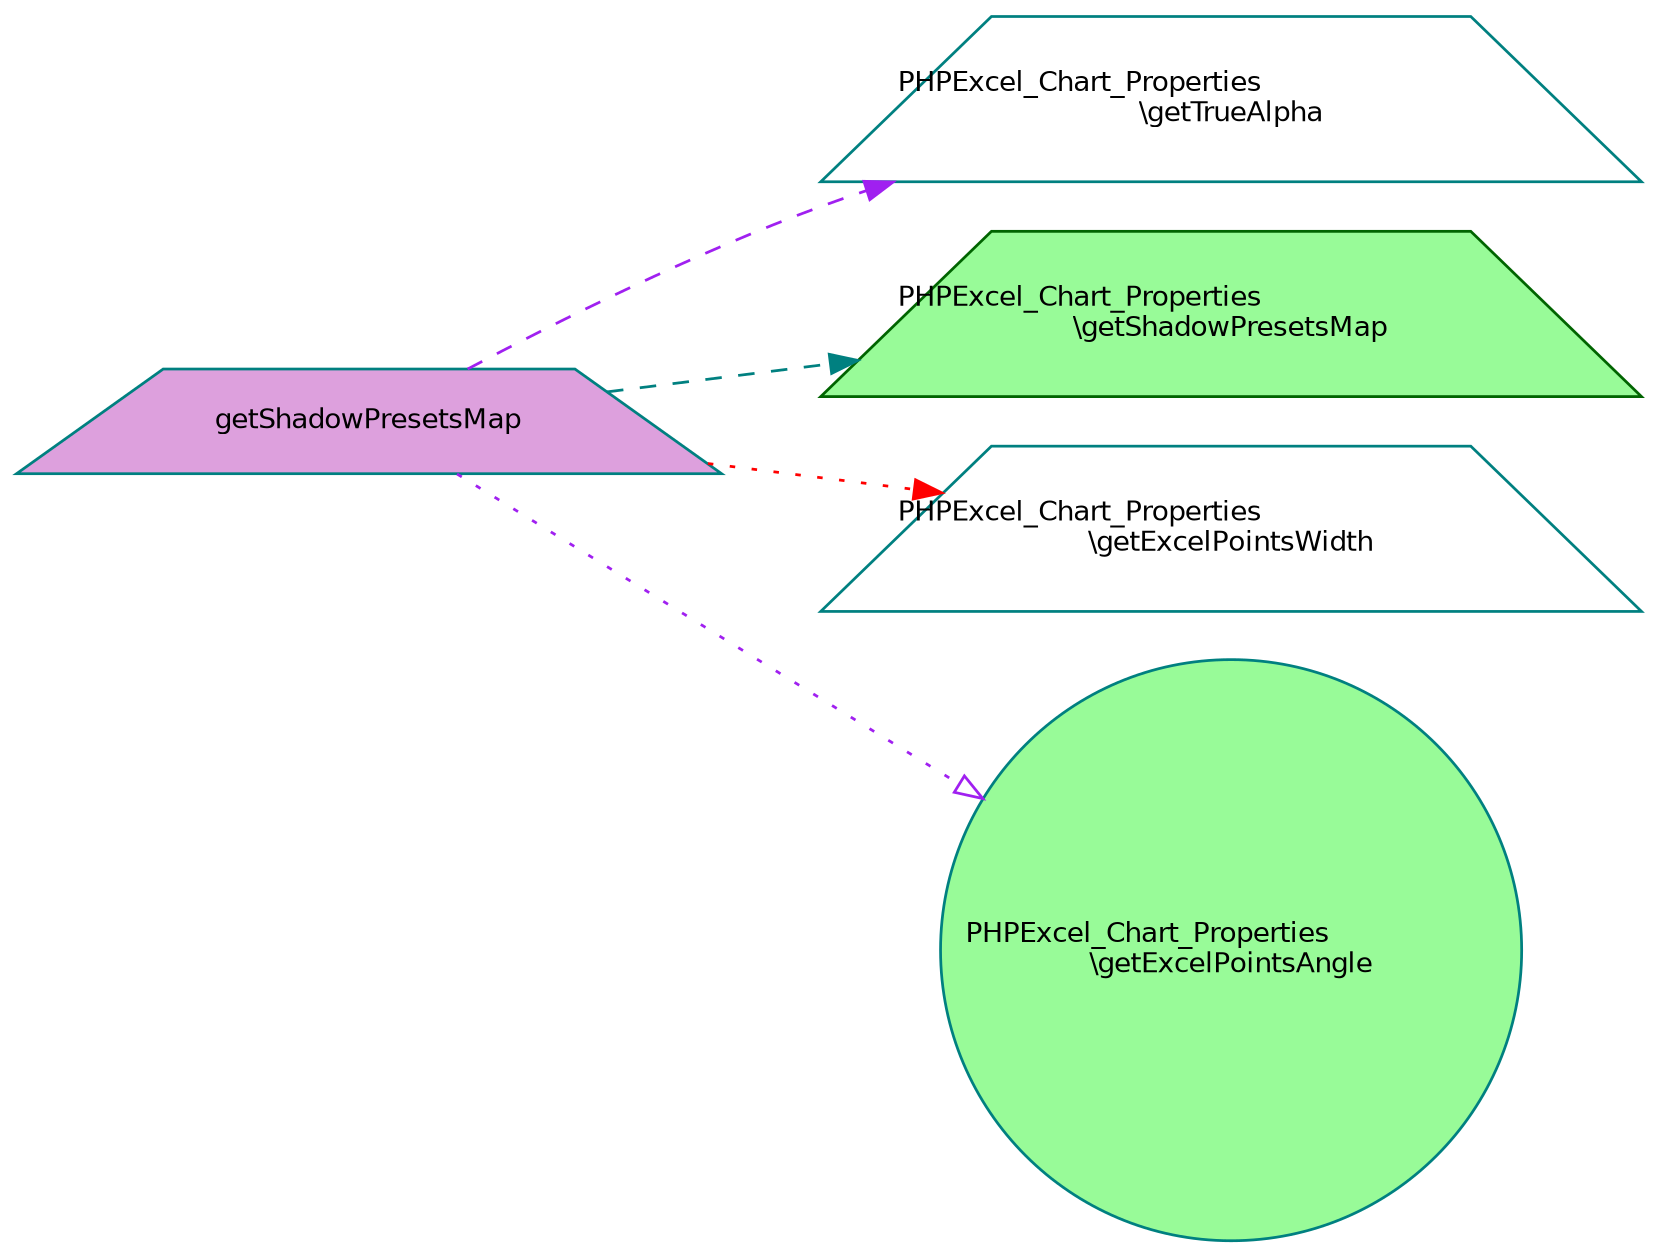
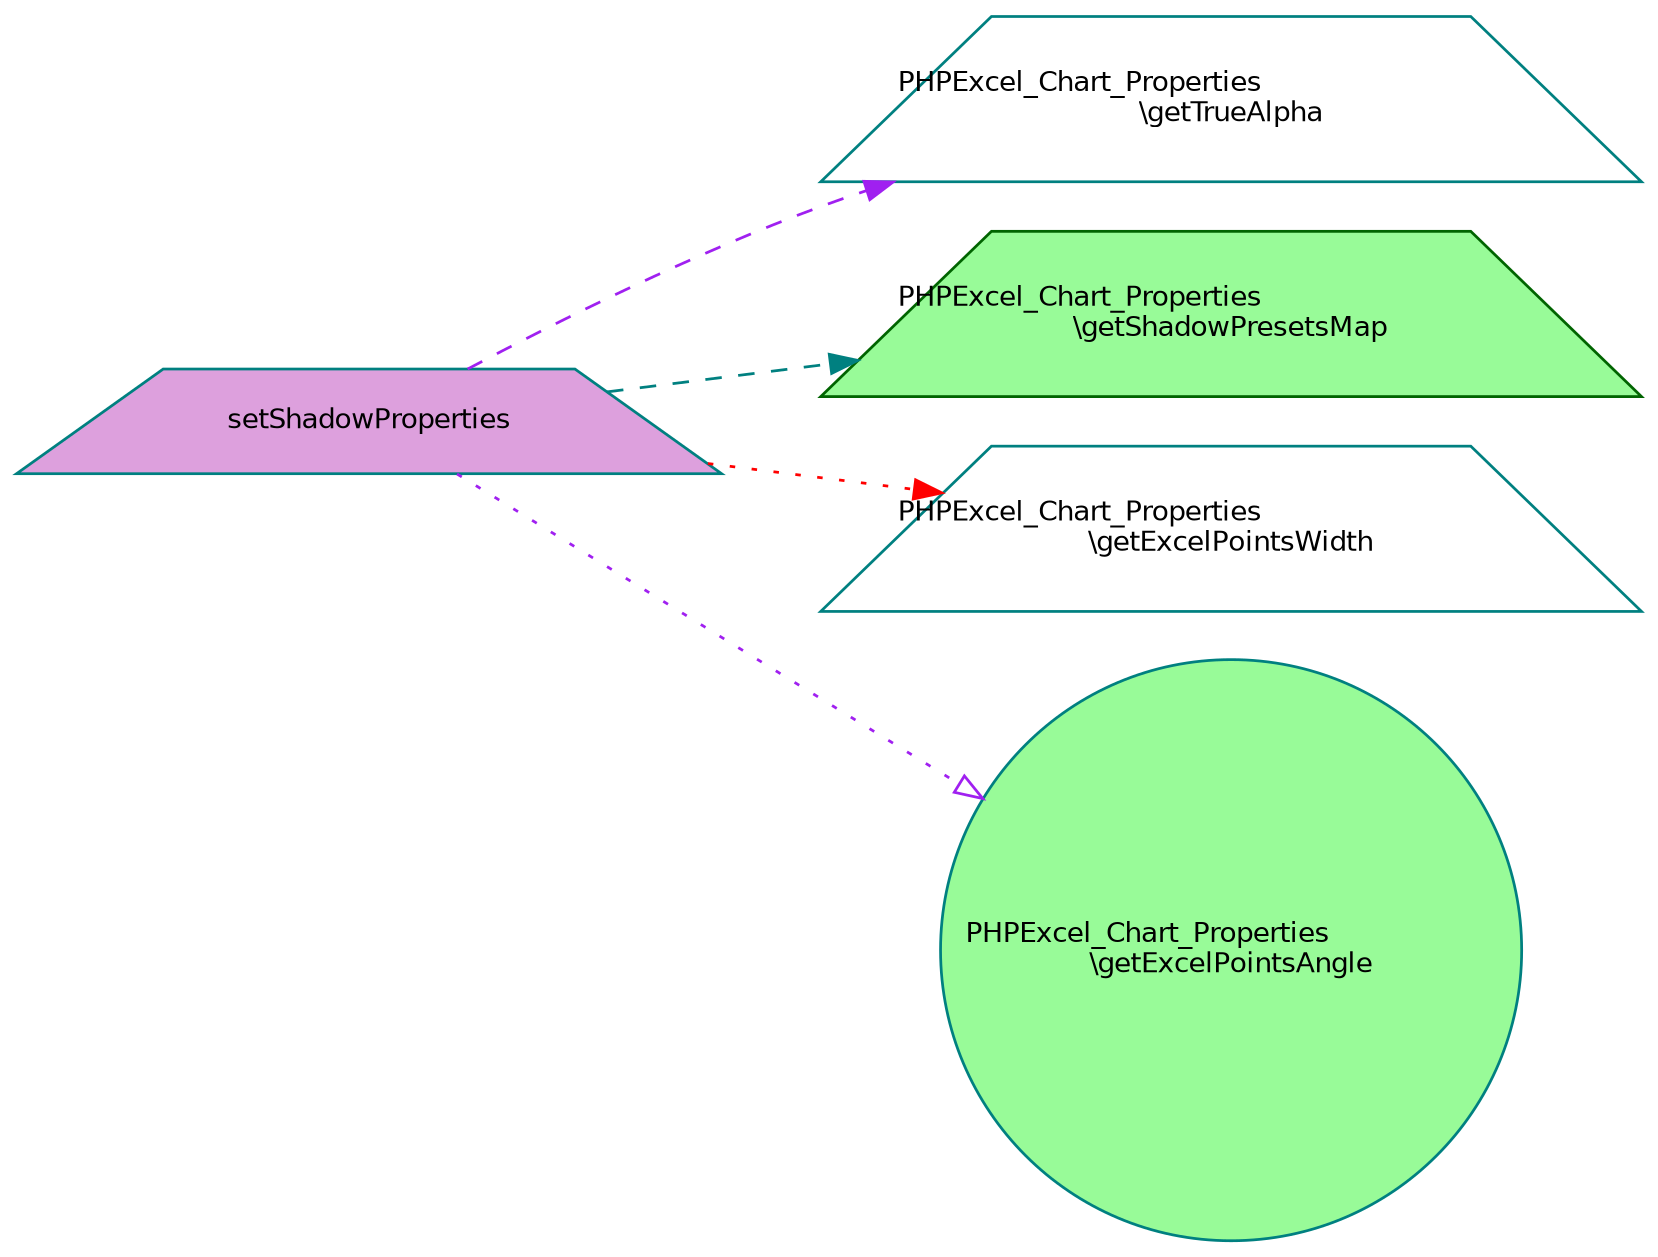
(369, 421) -> (369, 421)
